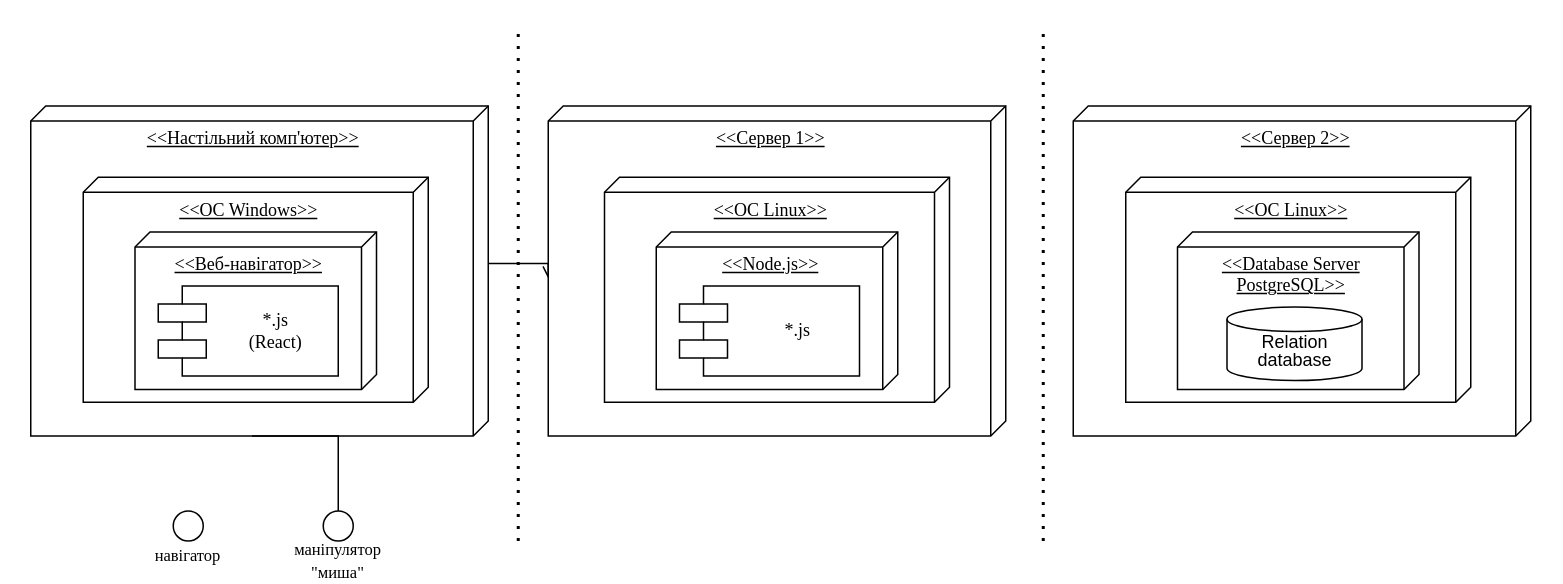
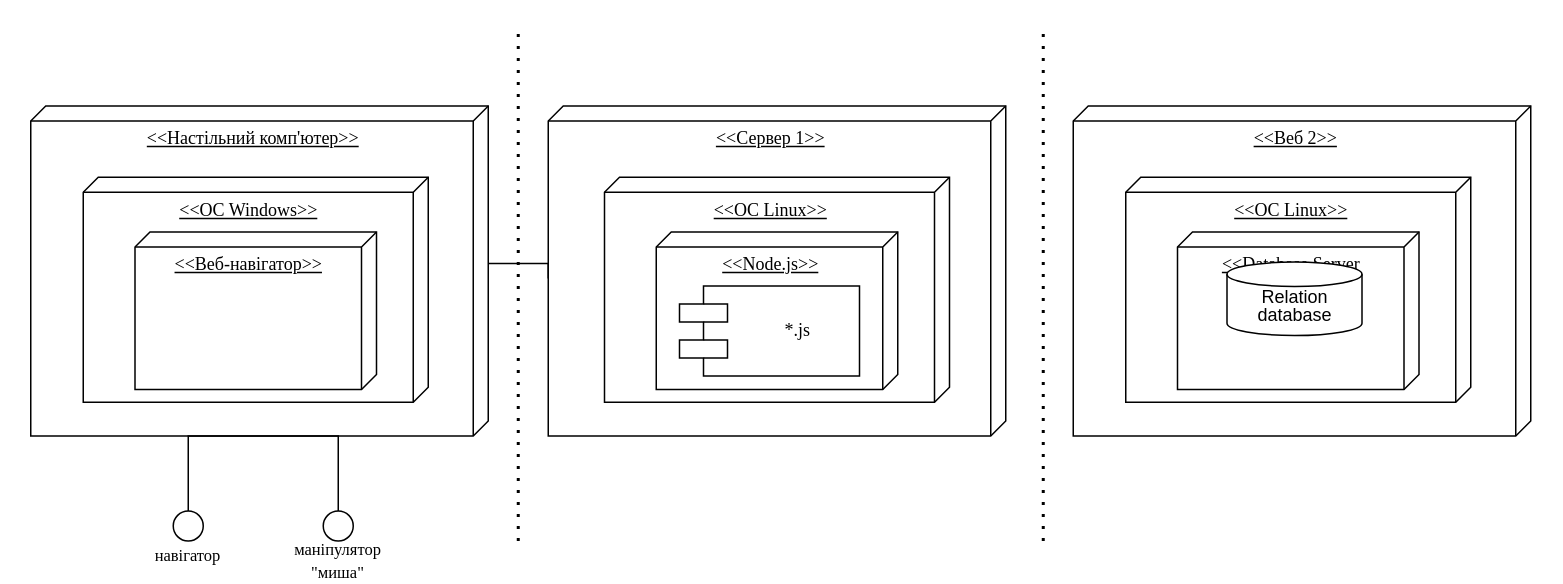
(1296, 139) -> (1296, 139)
(548, 272) -> (548, 273)
(248, 331) -> none
(1295, 344) -> (1295, 299)
none -> (188, 473)
